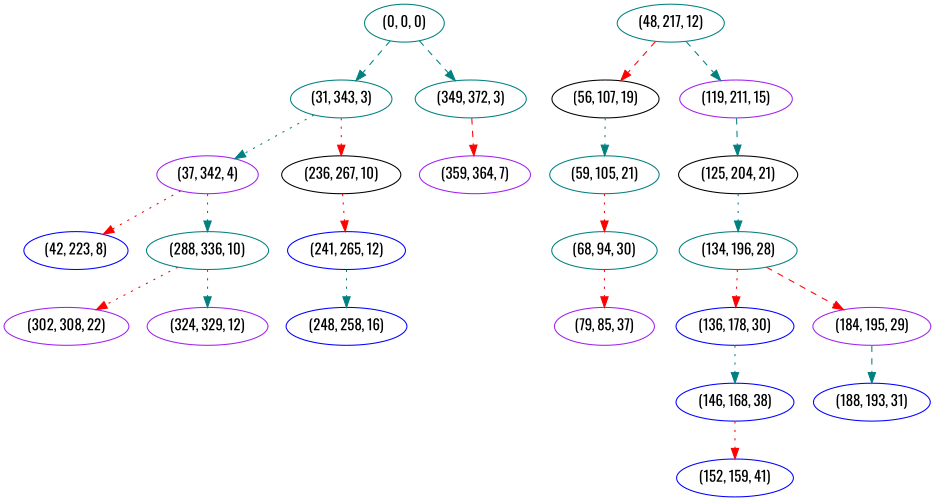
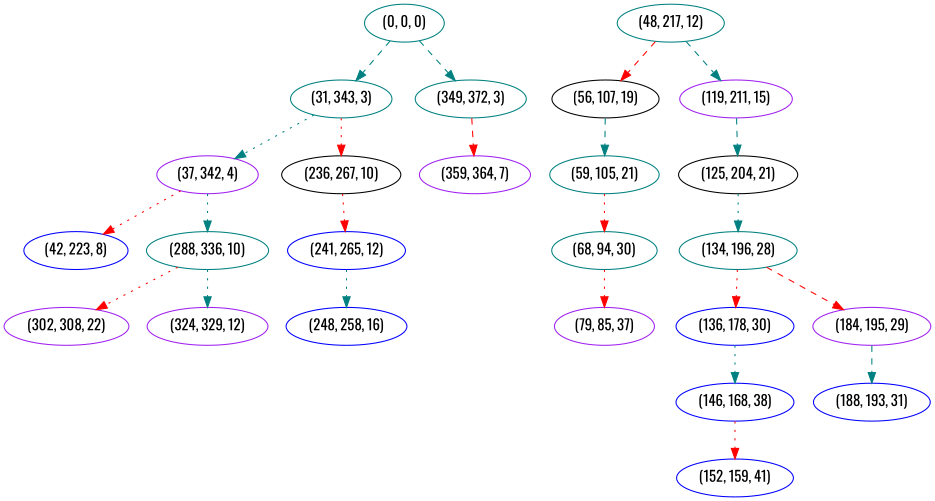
(605, 132) -> (605, 132)
